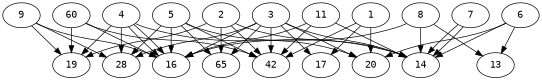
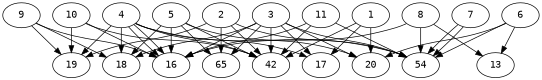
(71, 15) -> (71, 15)
none -> (193, 40)
none -> (217, 40)
(121, 65) -> (121, 65)
(421, 65) -> (421, 65)
